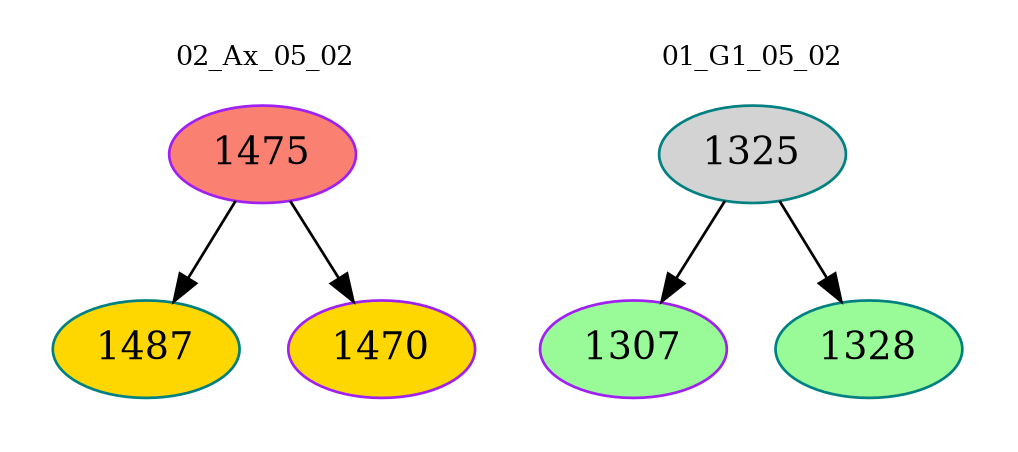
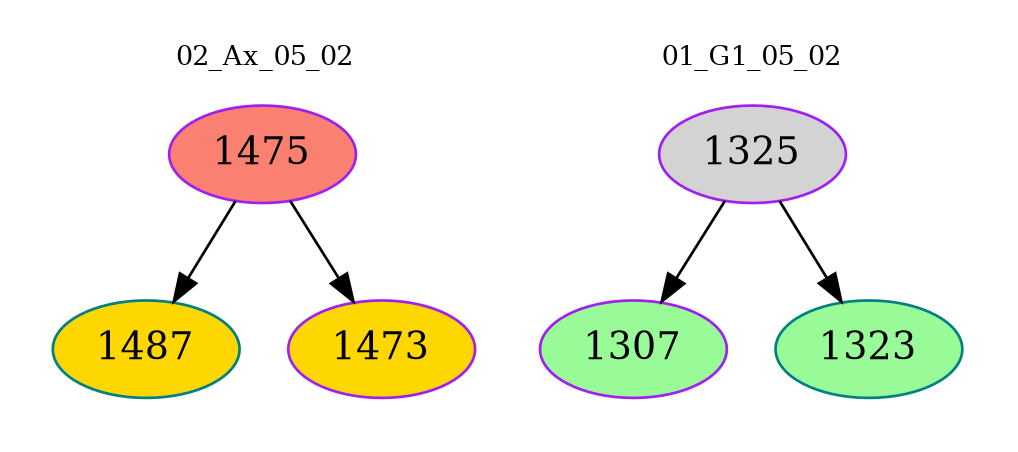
(753, 154) -> (753, 154)
(382, 349) -> (382, 349)
(869, 349) -> (869, 349)
